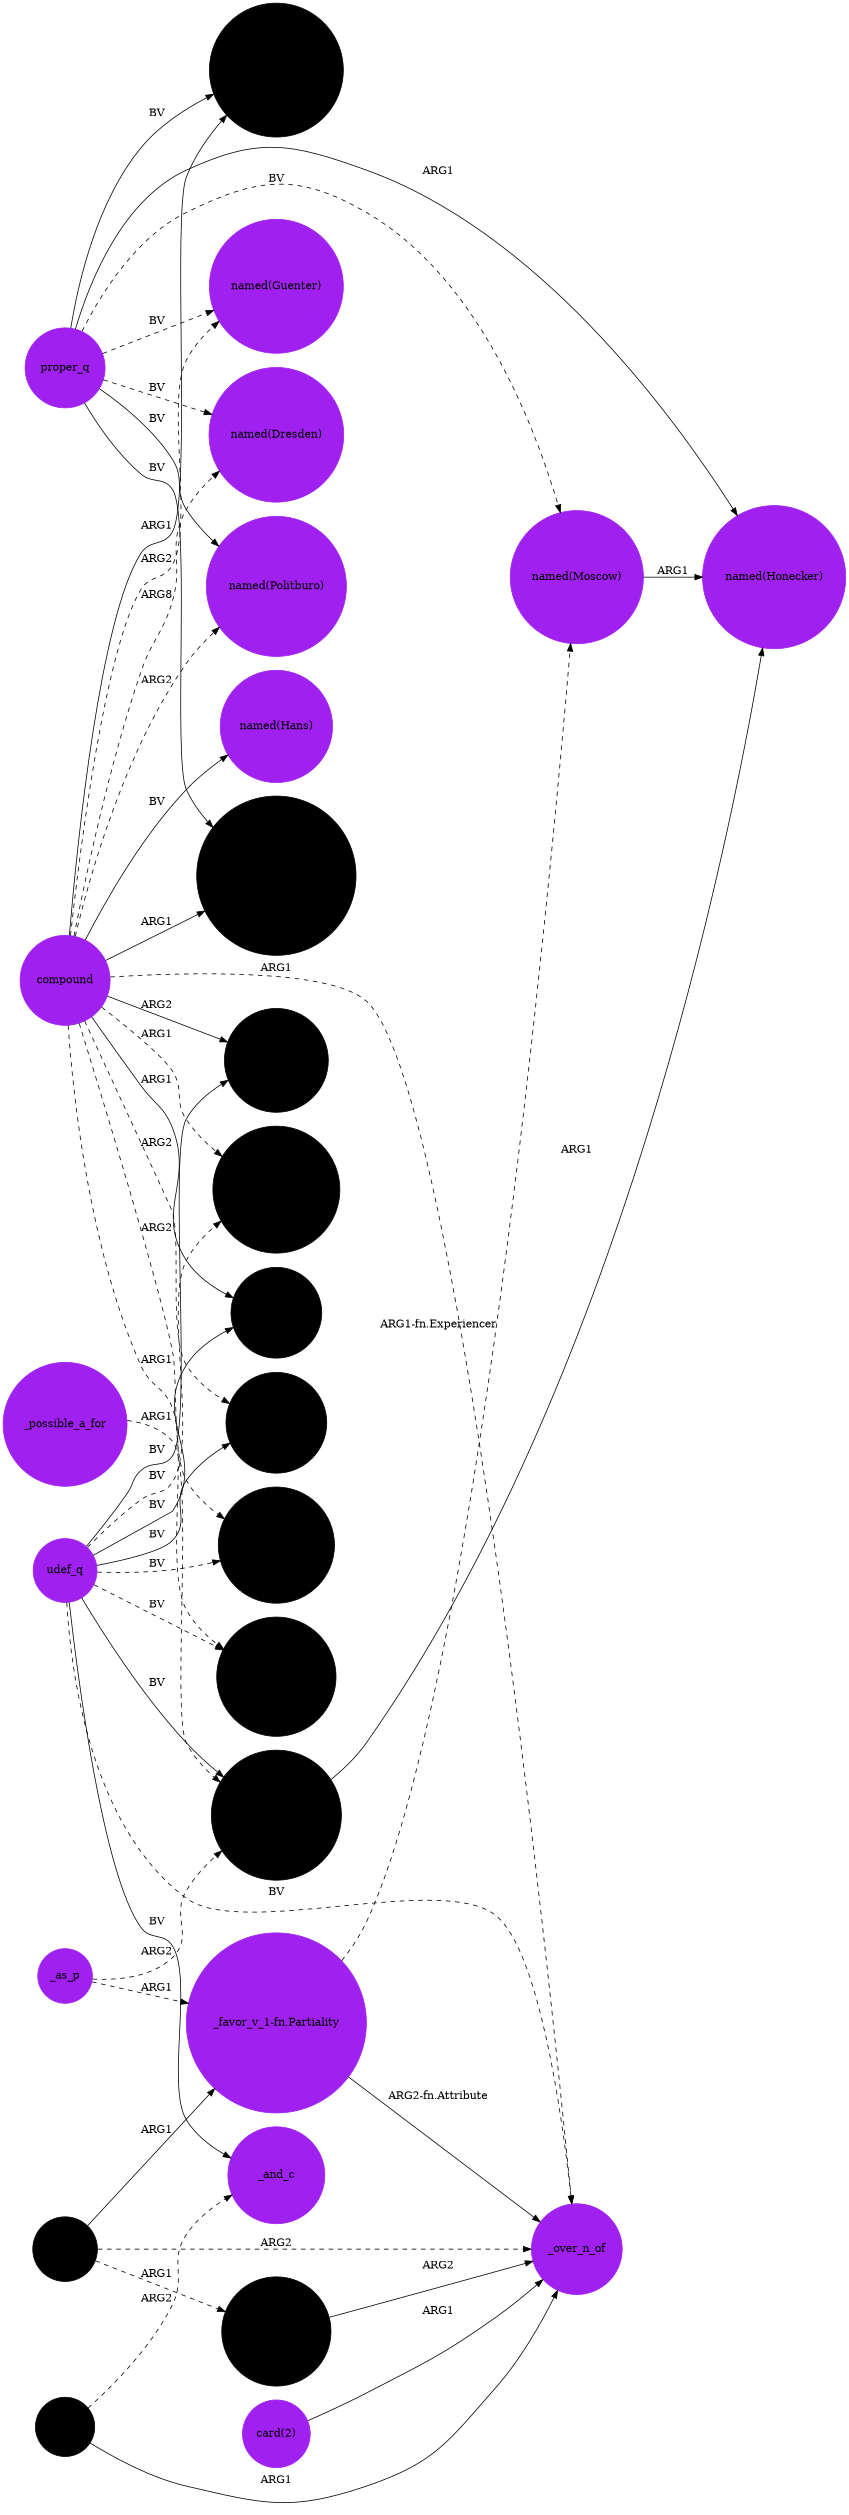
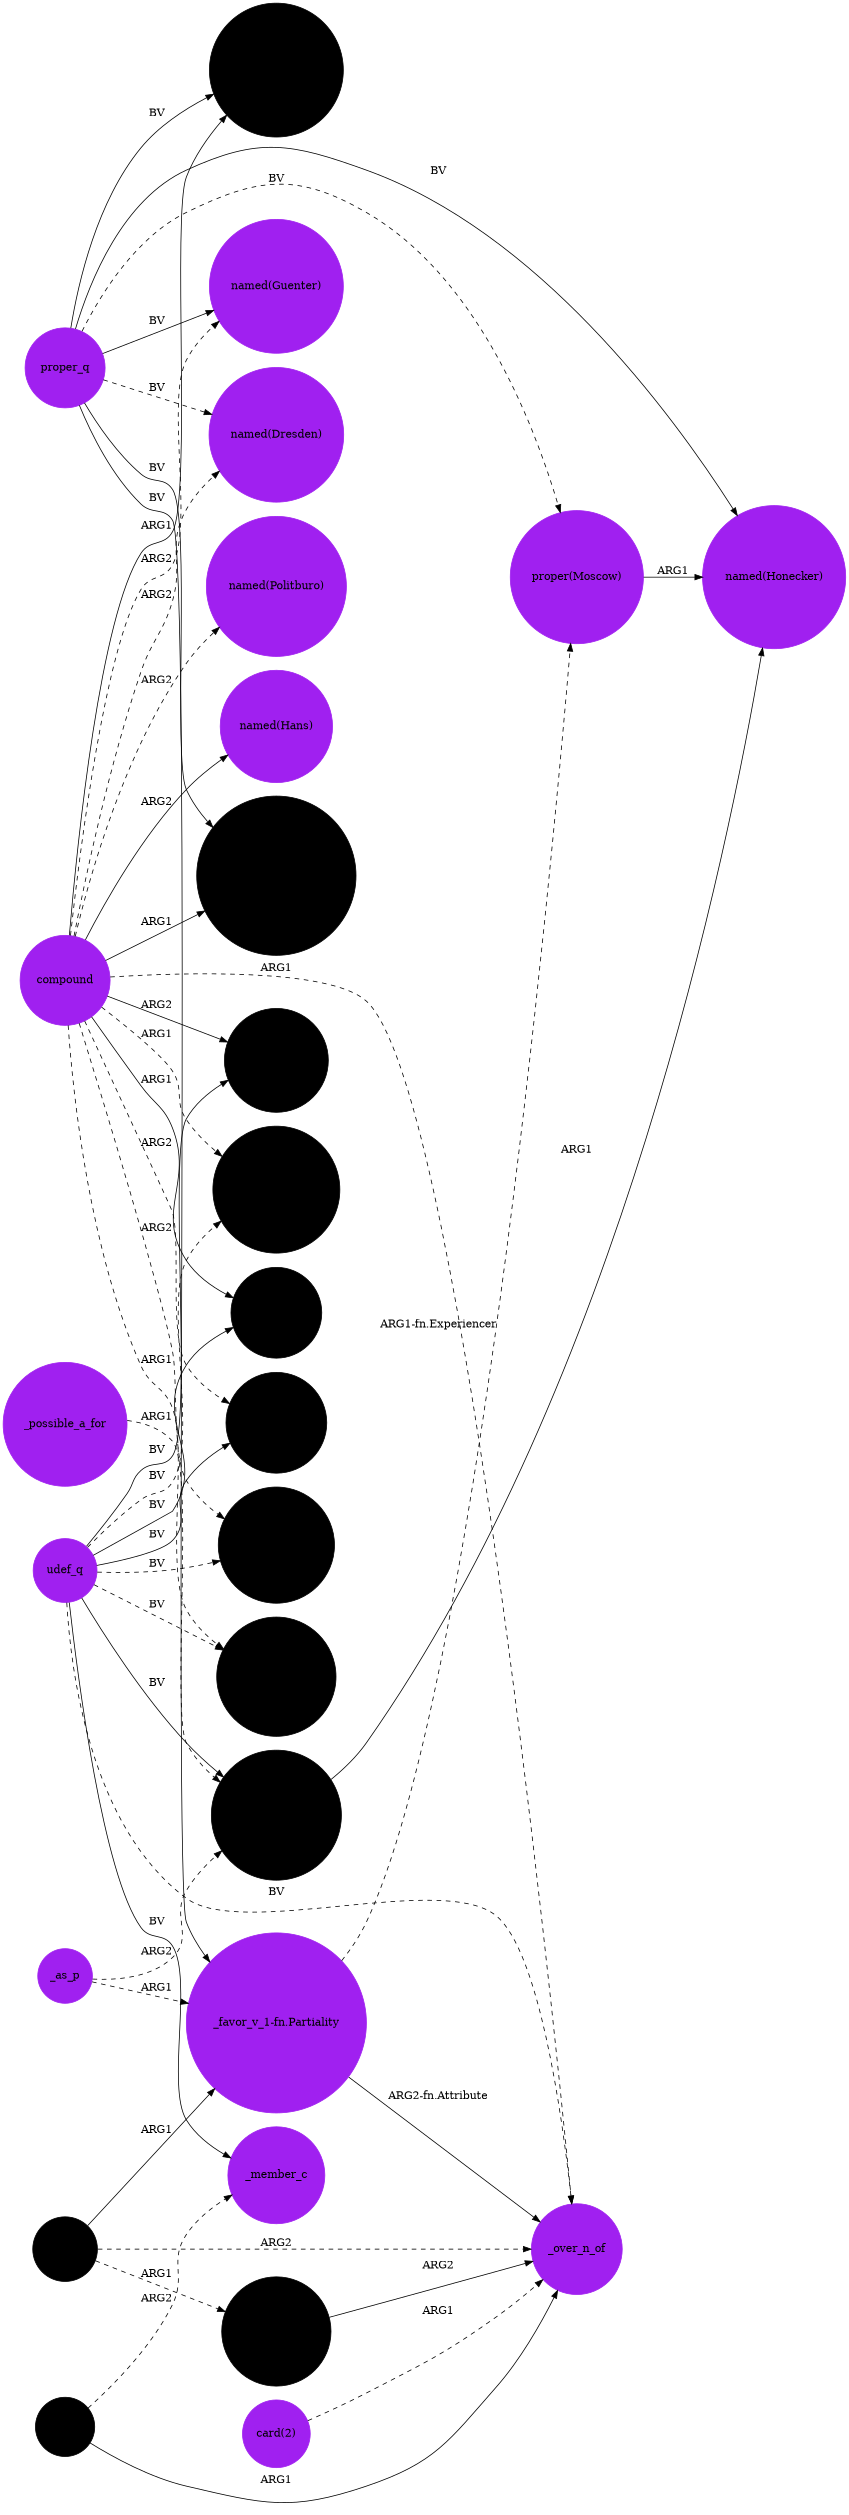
(438, 171) -> (438, 171)
(155, 333) -> (155, 333)
(170, 456) -> (182, 1044)
(577, 577) -> (577, 577)
(157, 595) -> (157, 595)
(157, 802) -> (157, 802)
(276, 2175) -> (276, 2175)
(427, 2361) -> (427, 2361)
